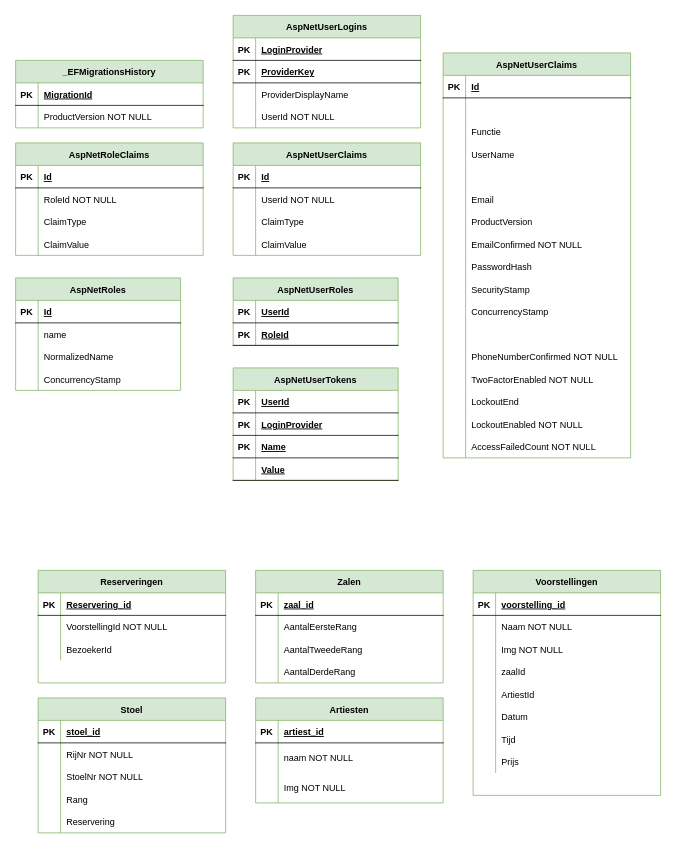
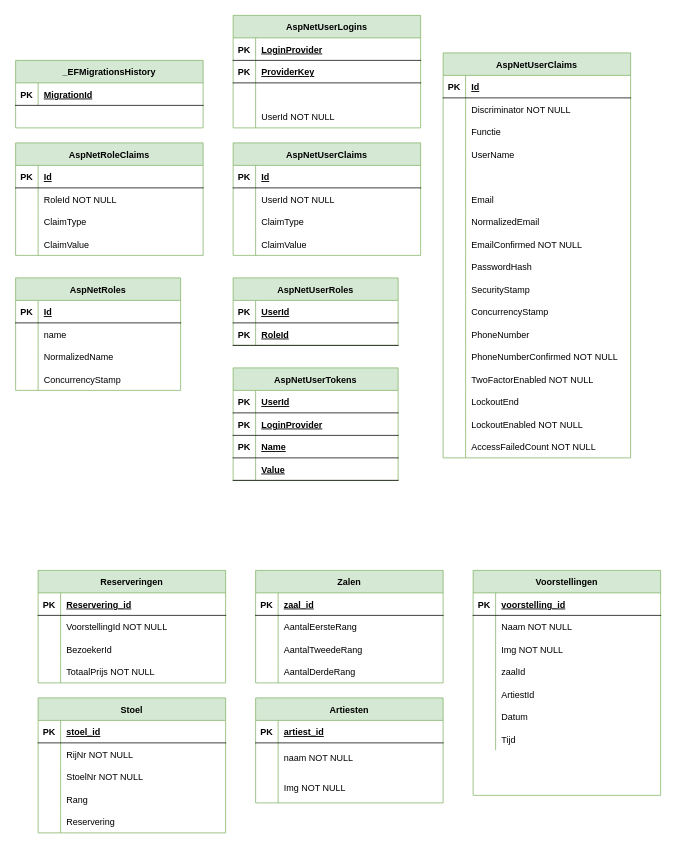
(338, 94) -> none
none -> (548, 109)
(120, 117) -> none
(505, 222) -> (504, 222)
none -> (548, 334)
none -> (143, 672)
(578, 762) -> none
